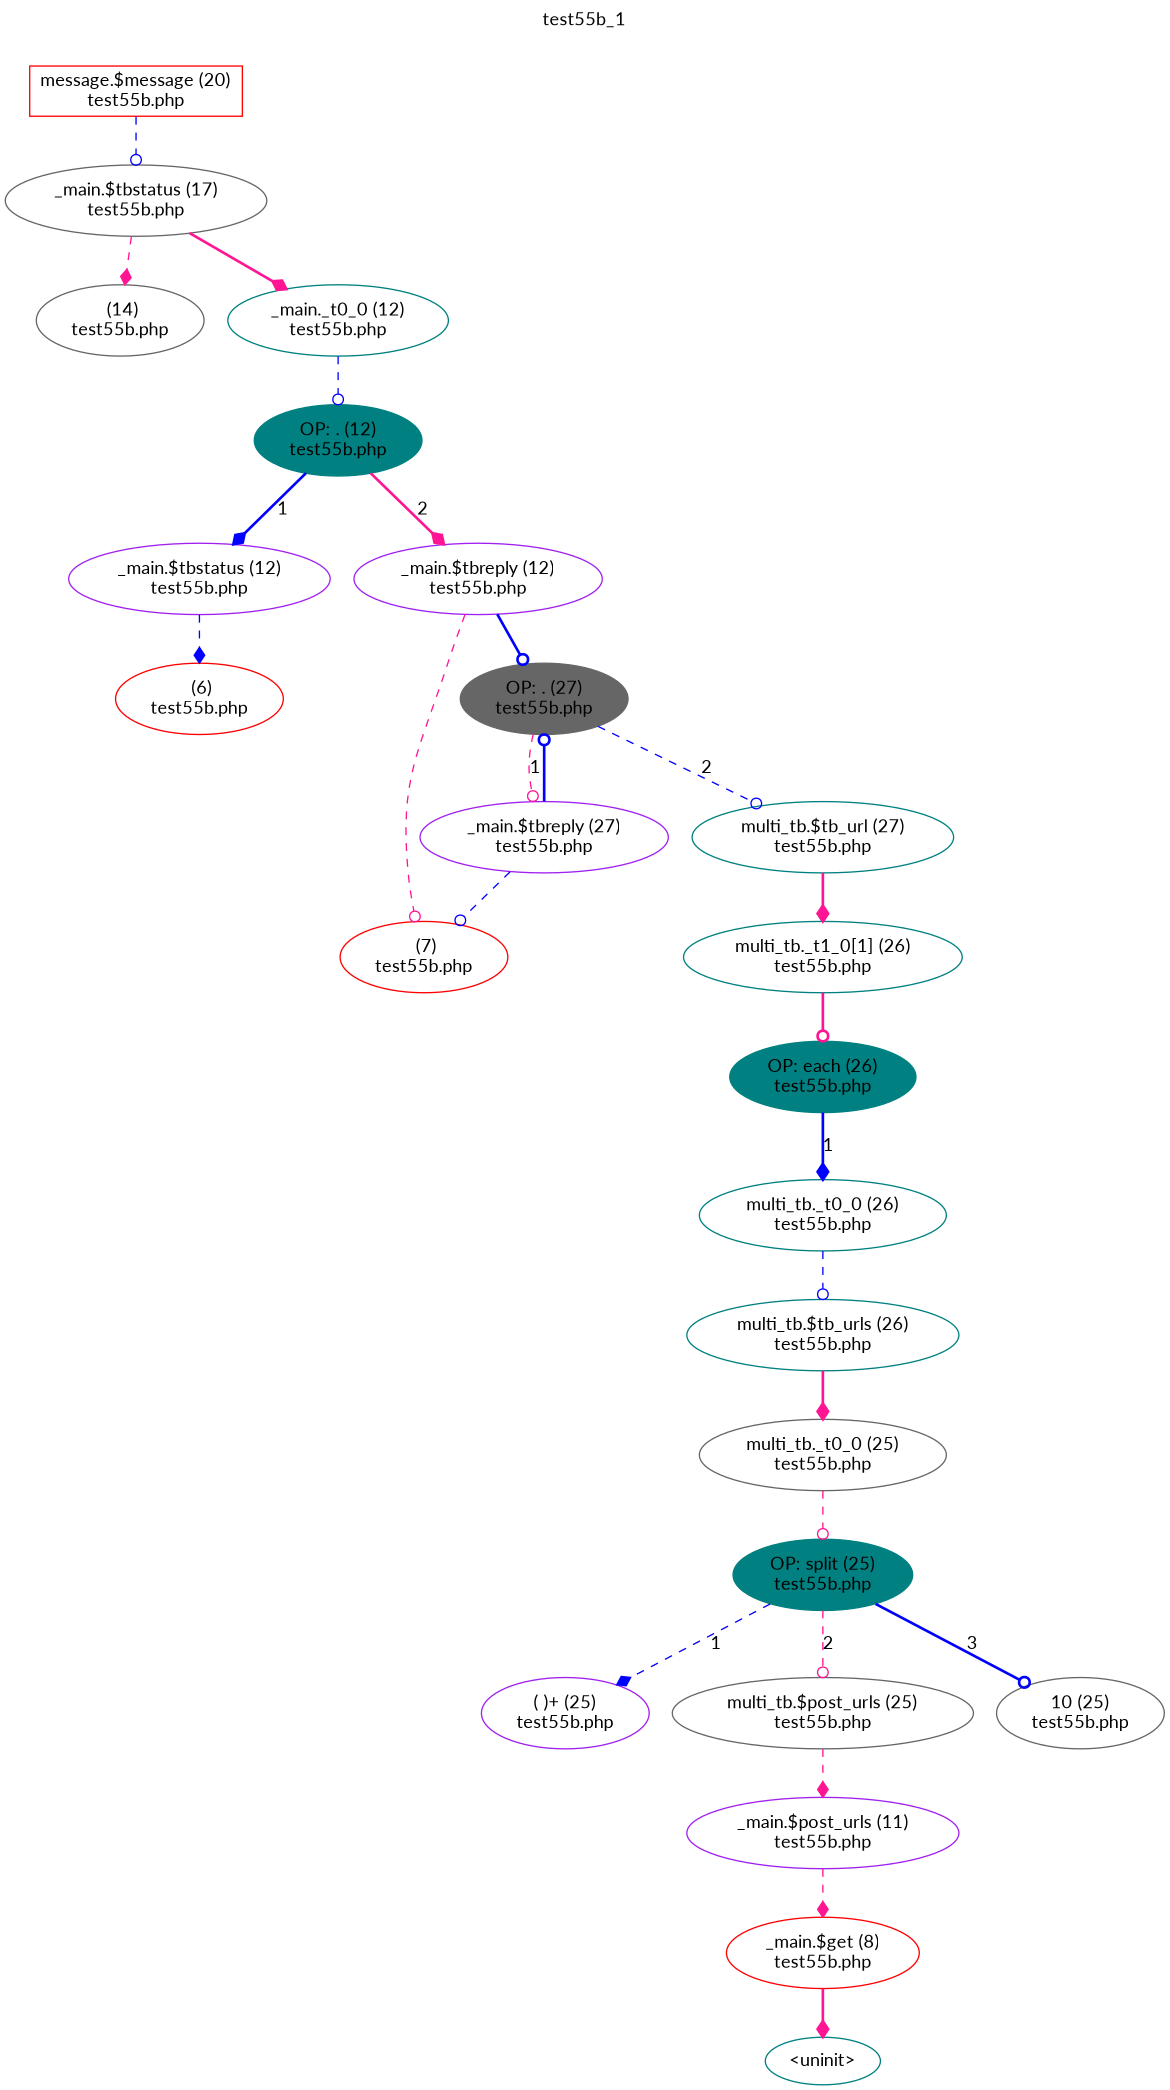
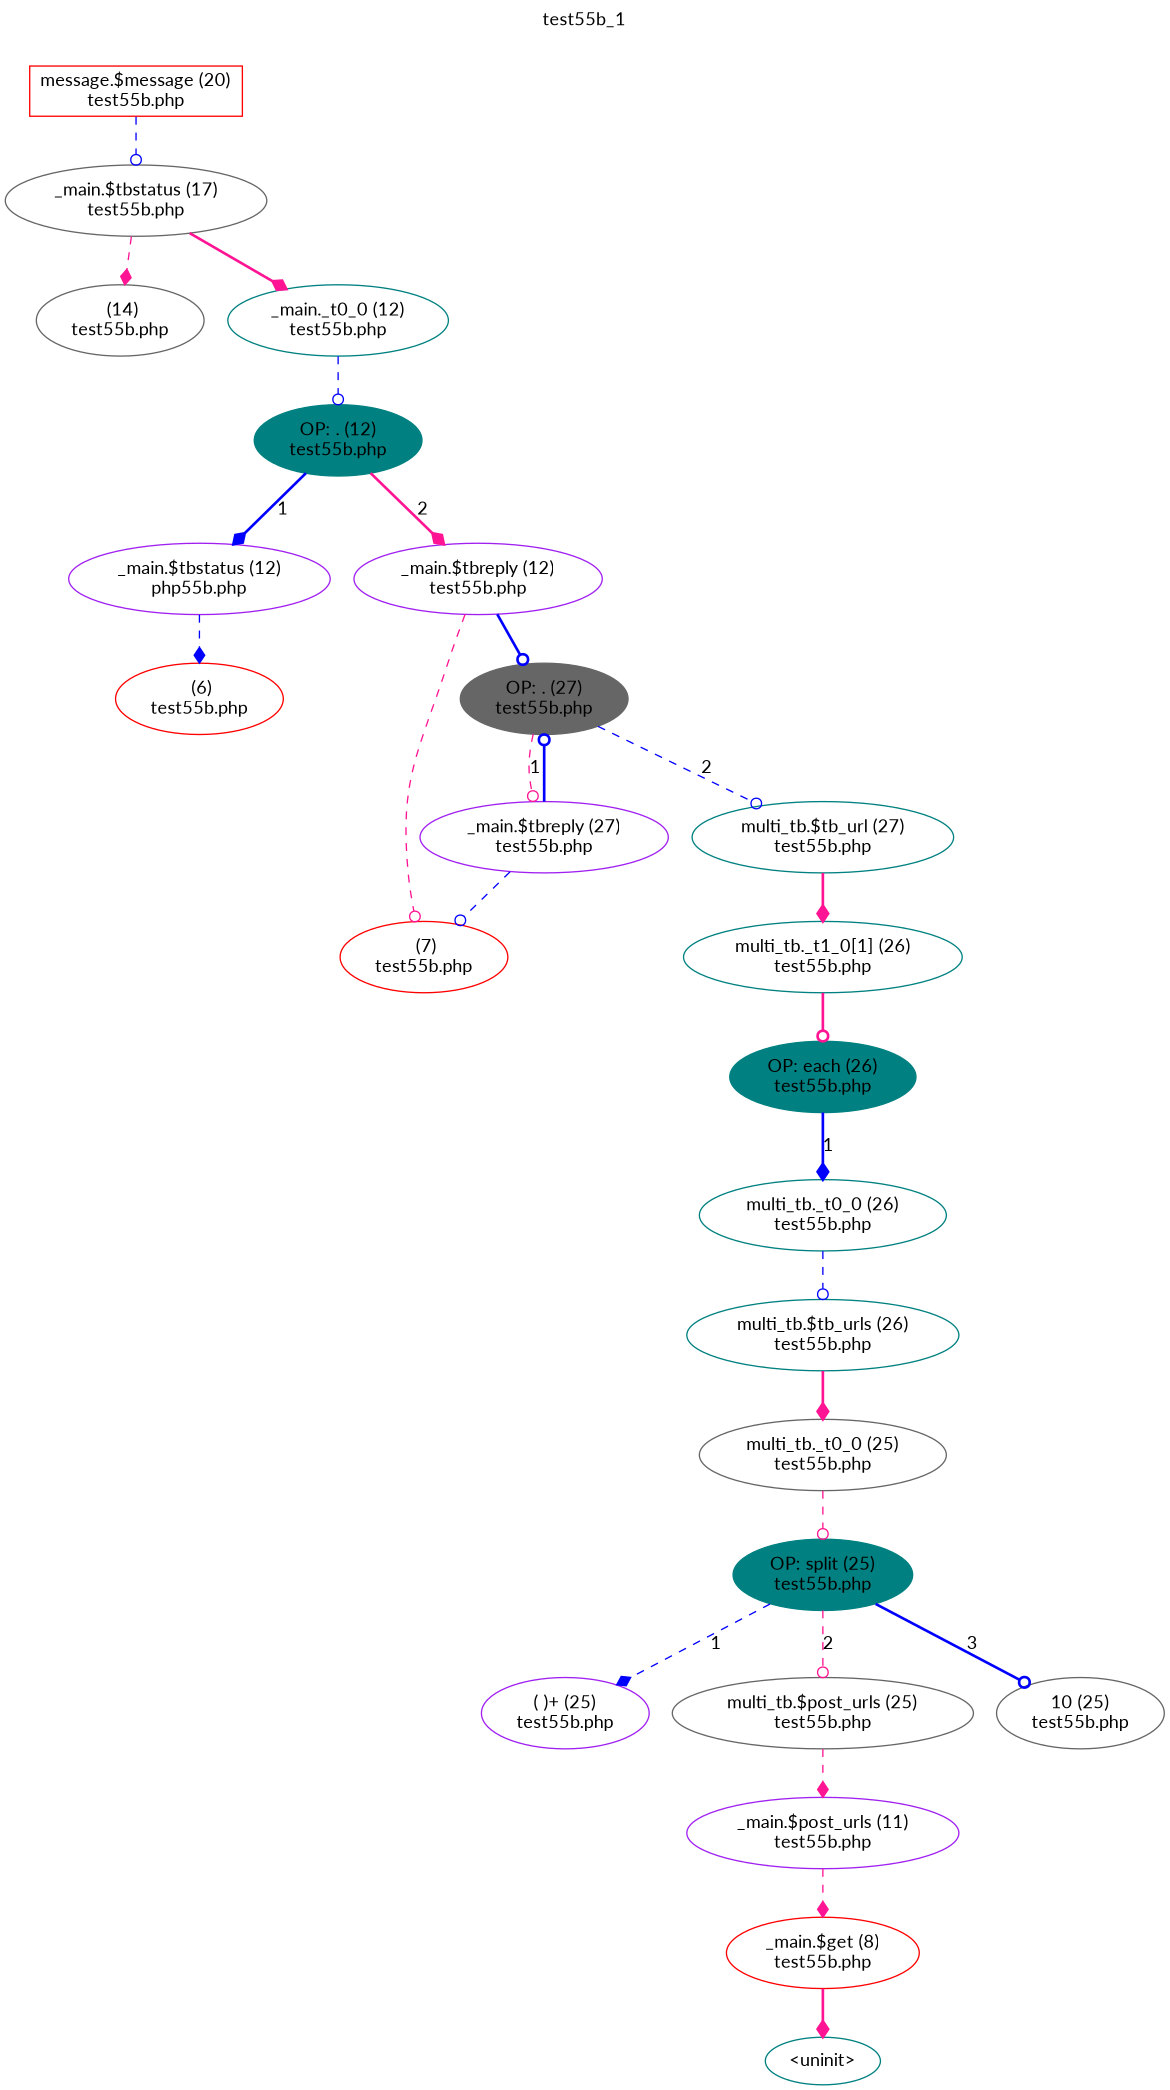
(199, 579) -> (199, 579)
